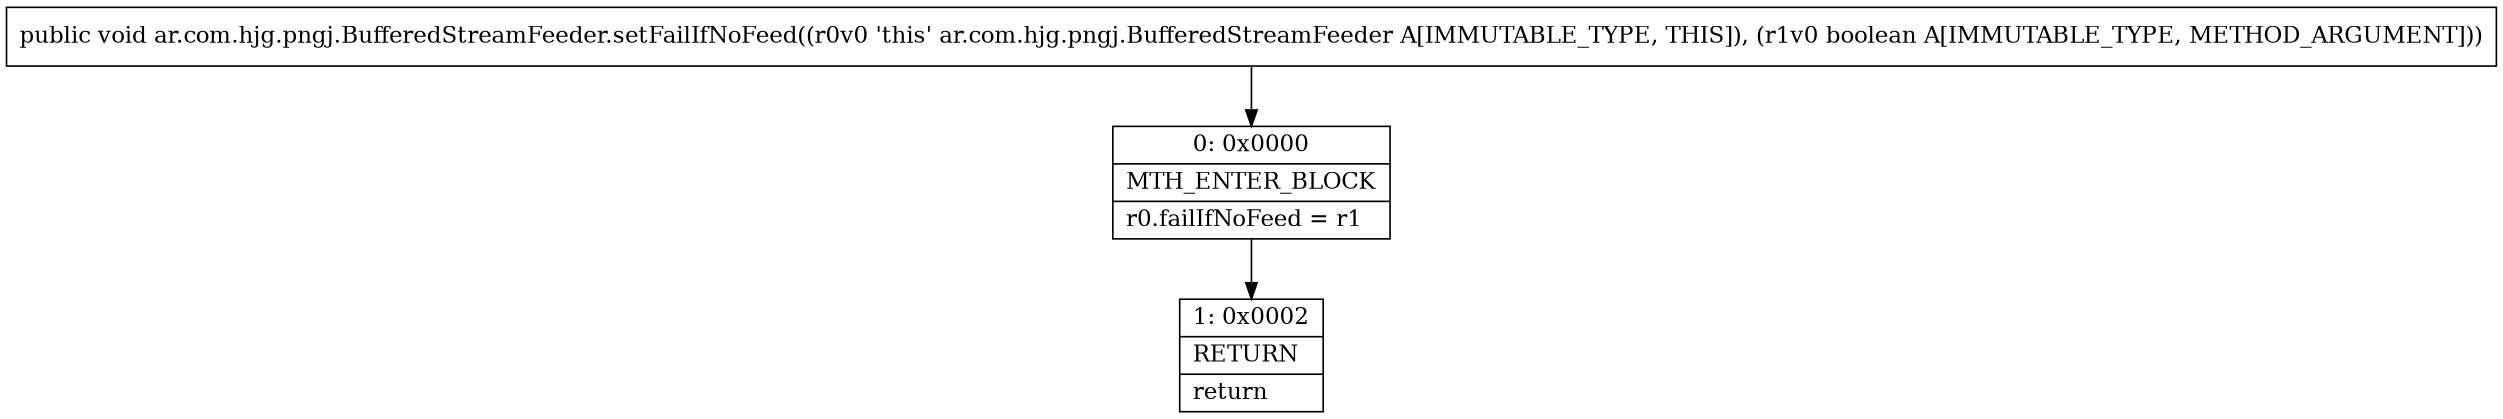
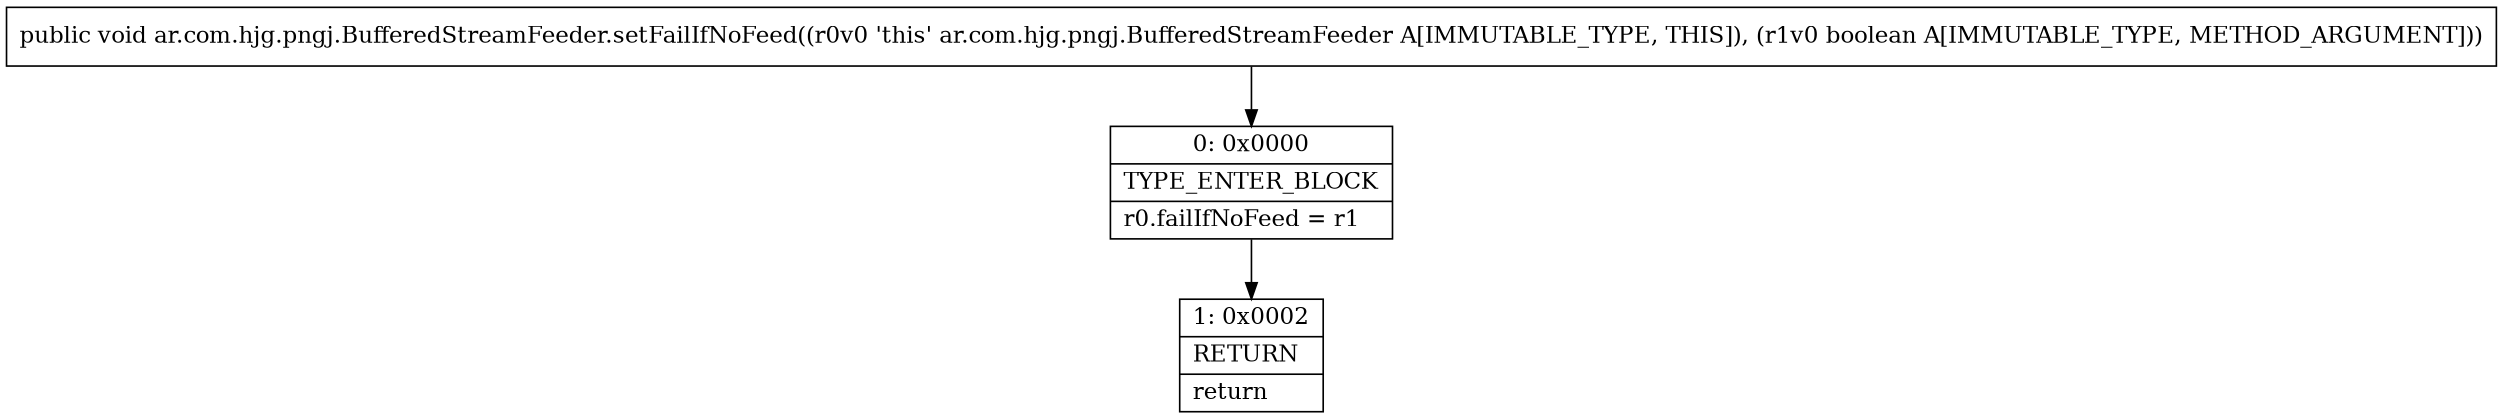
(1251, 182) -> (1251, 182)
